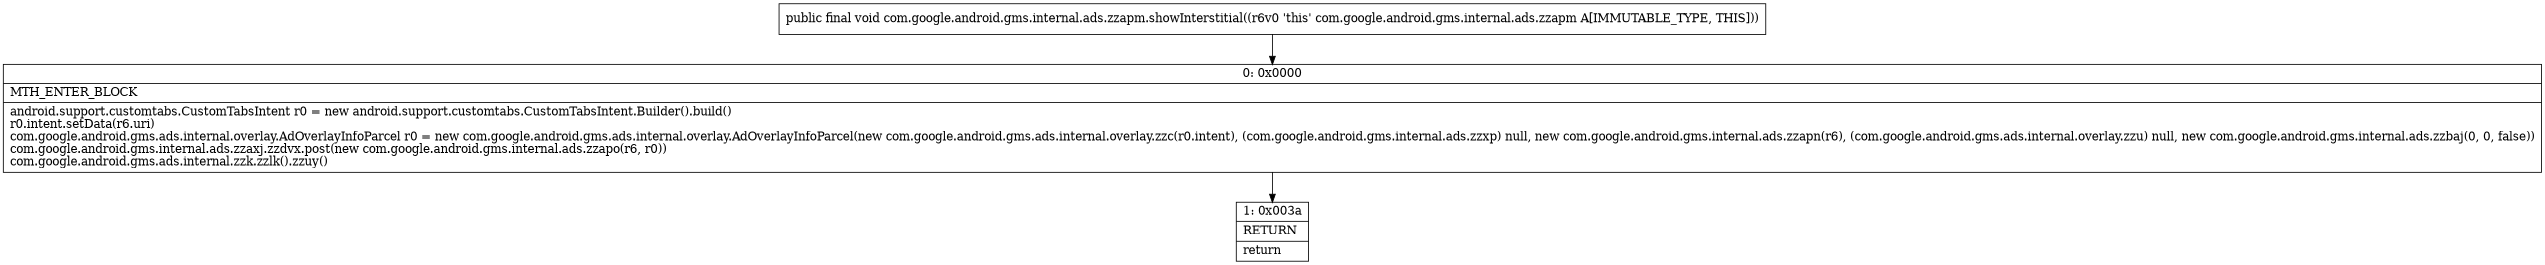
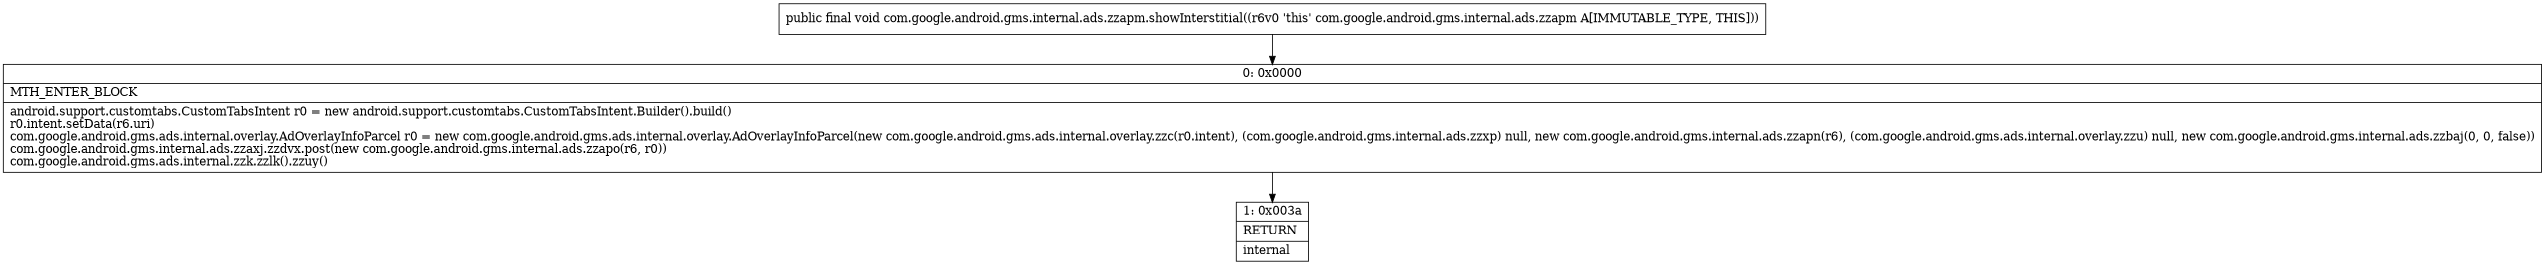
(1262, 251) -> (1267, 251)
